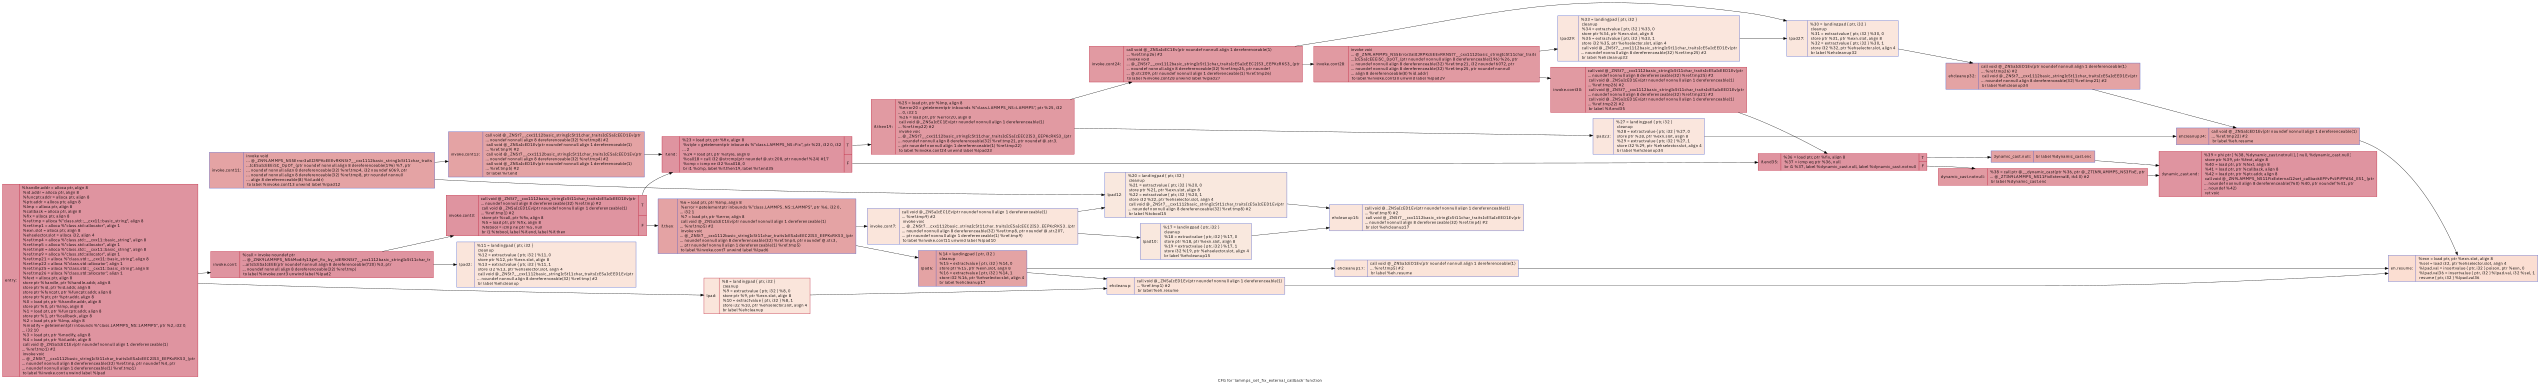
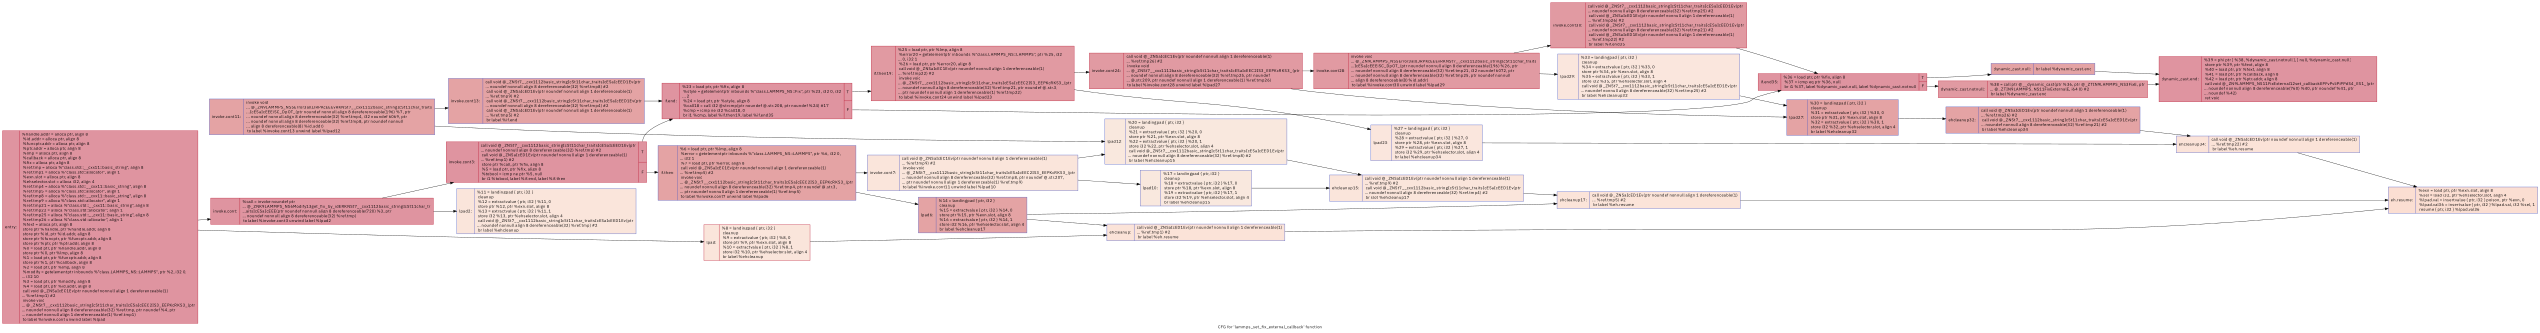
(1843, 38) -> (1843, 117)
(2268, 136) -> (2268, 144)
none -> (1539, 194)
(1147, 214) -> (1152, 160)
